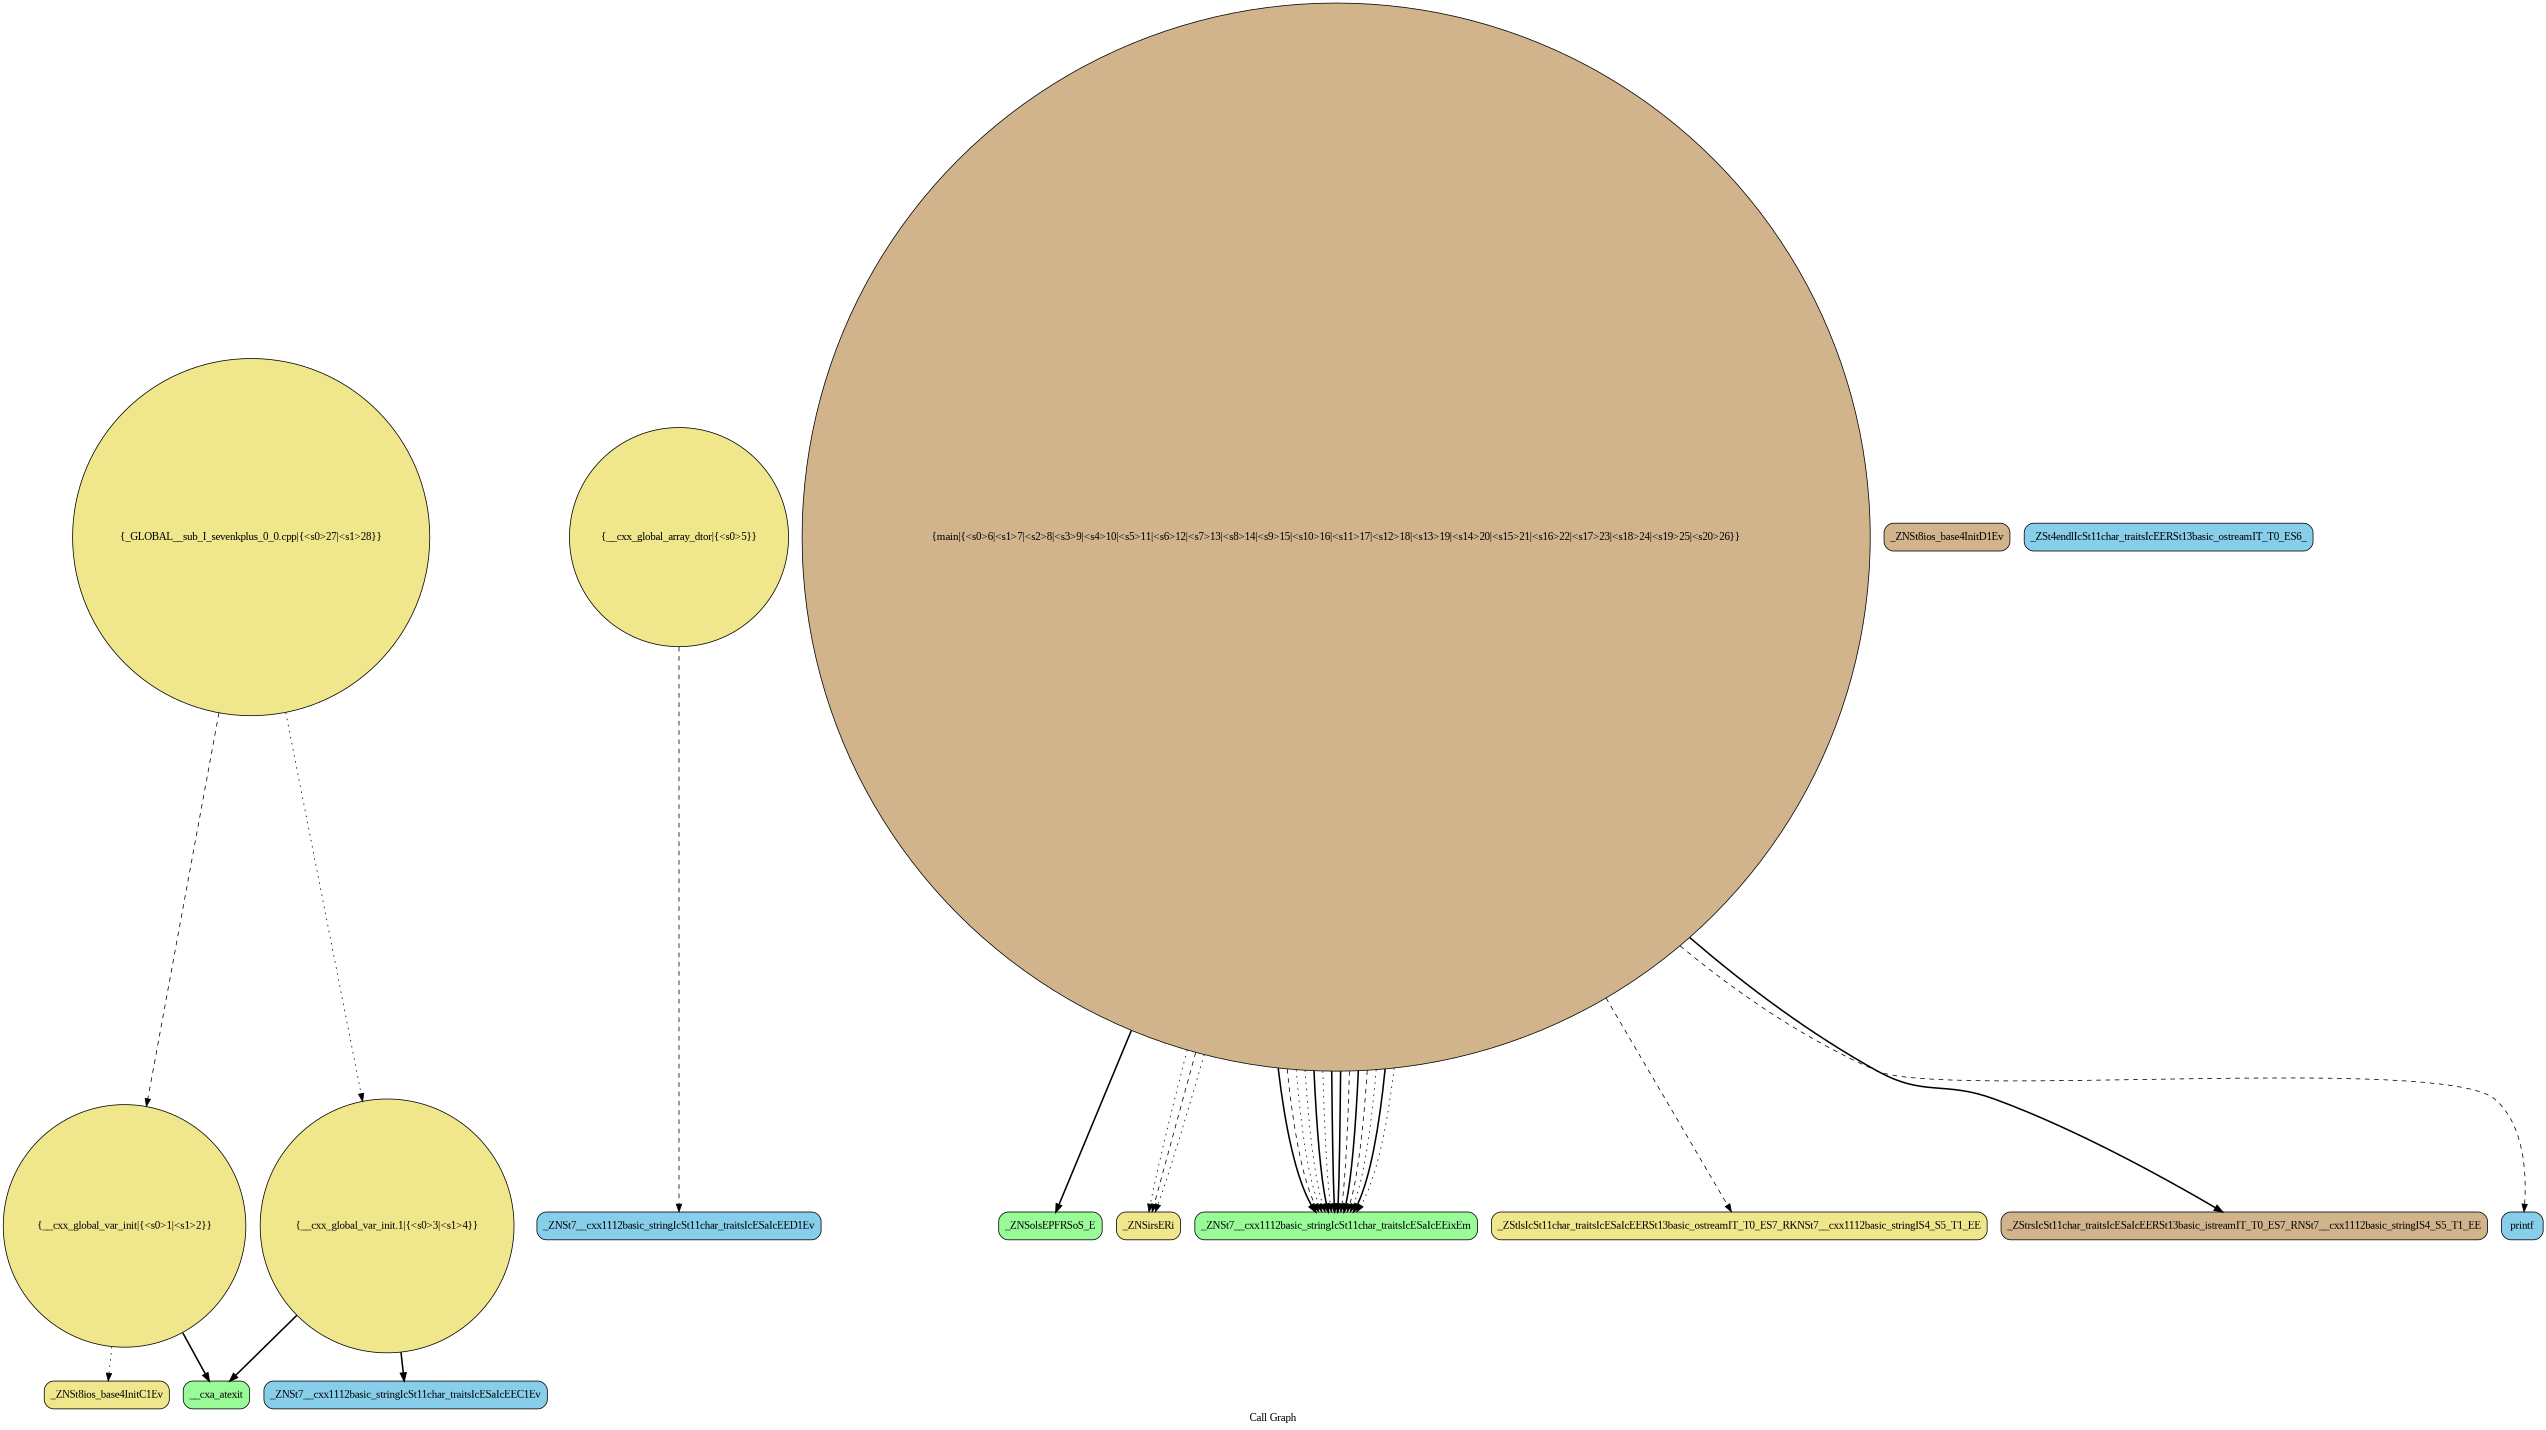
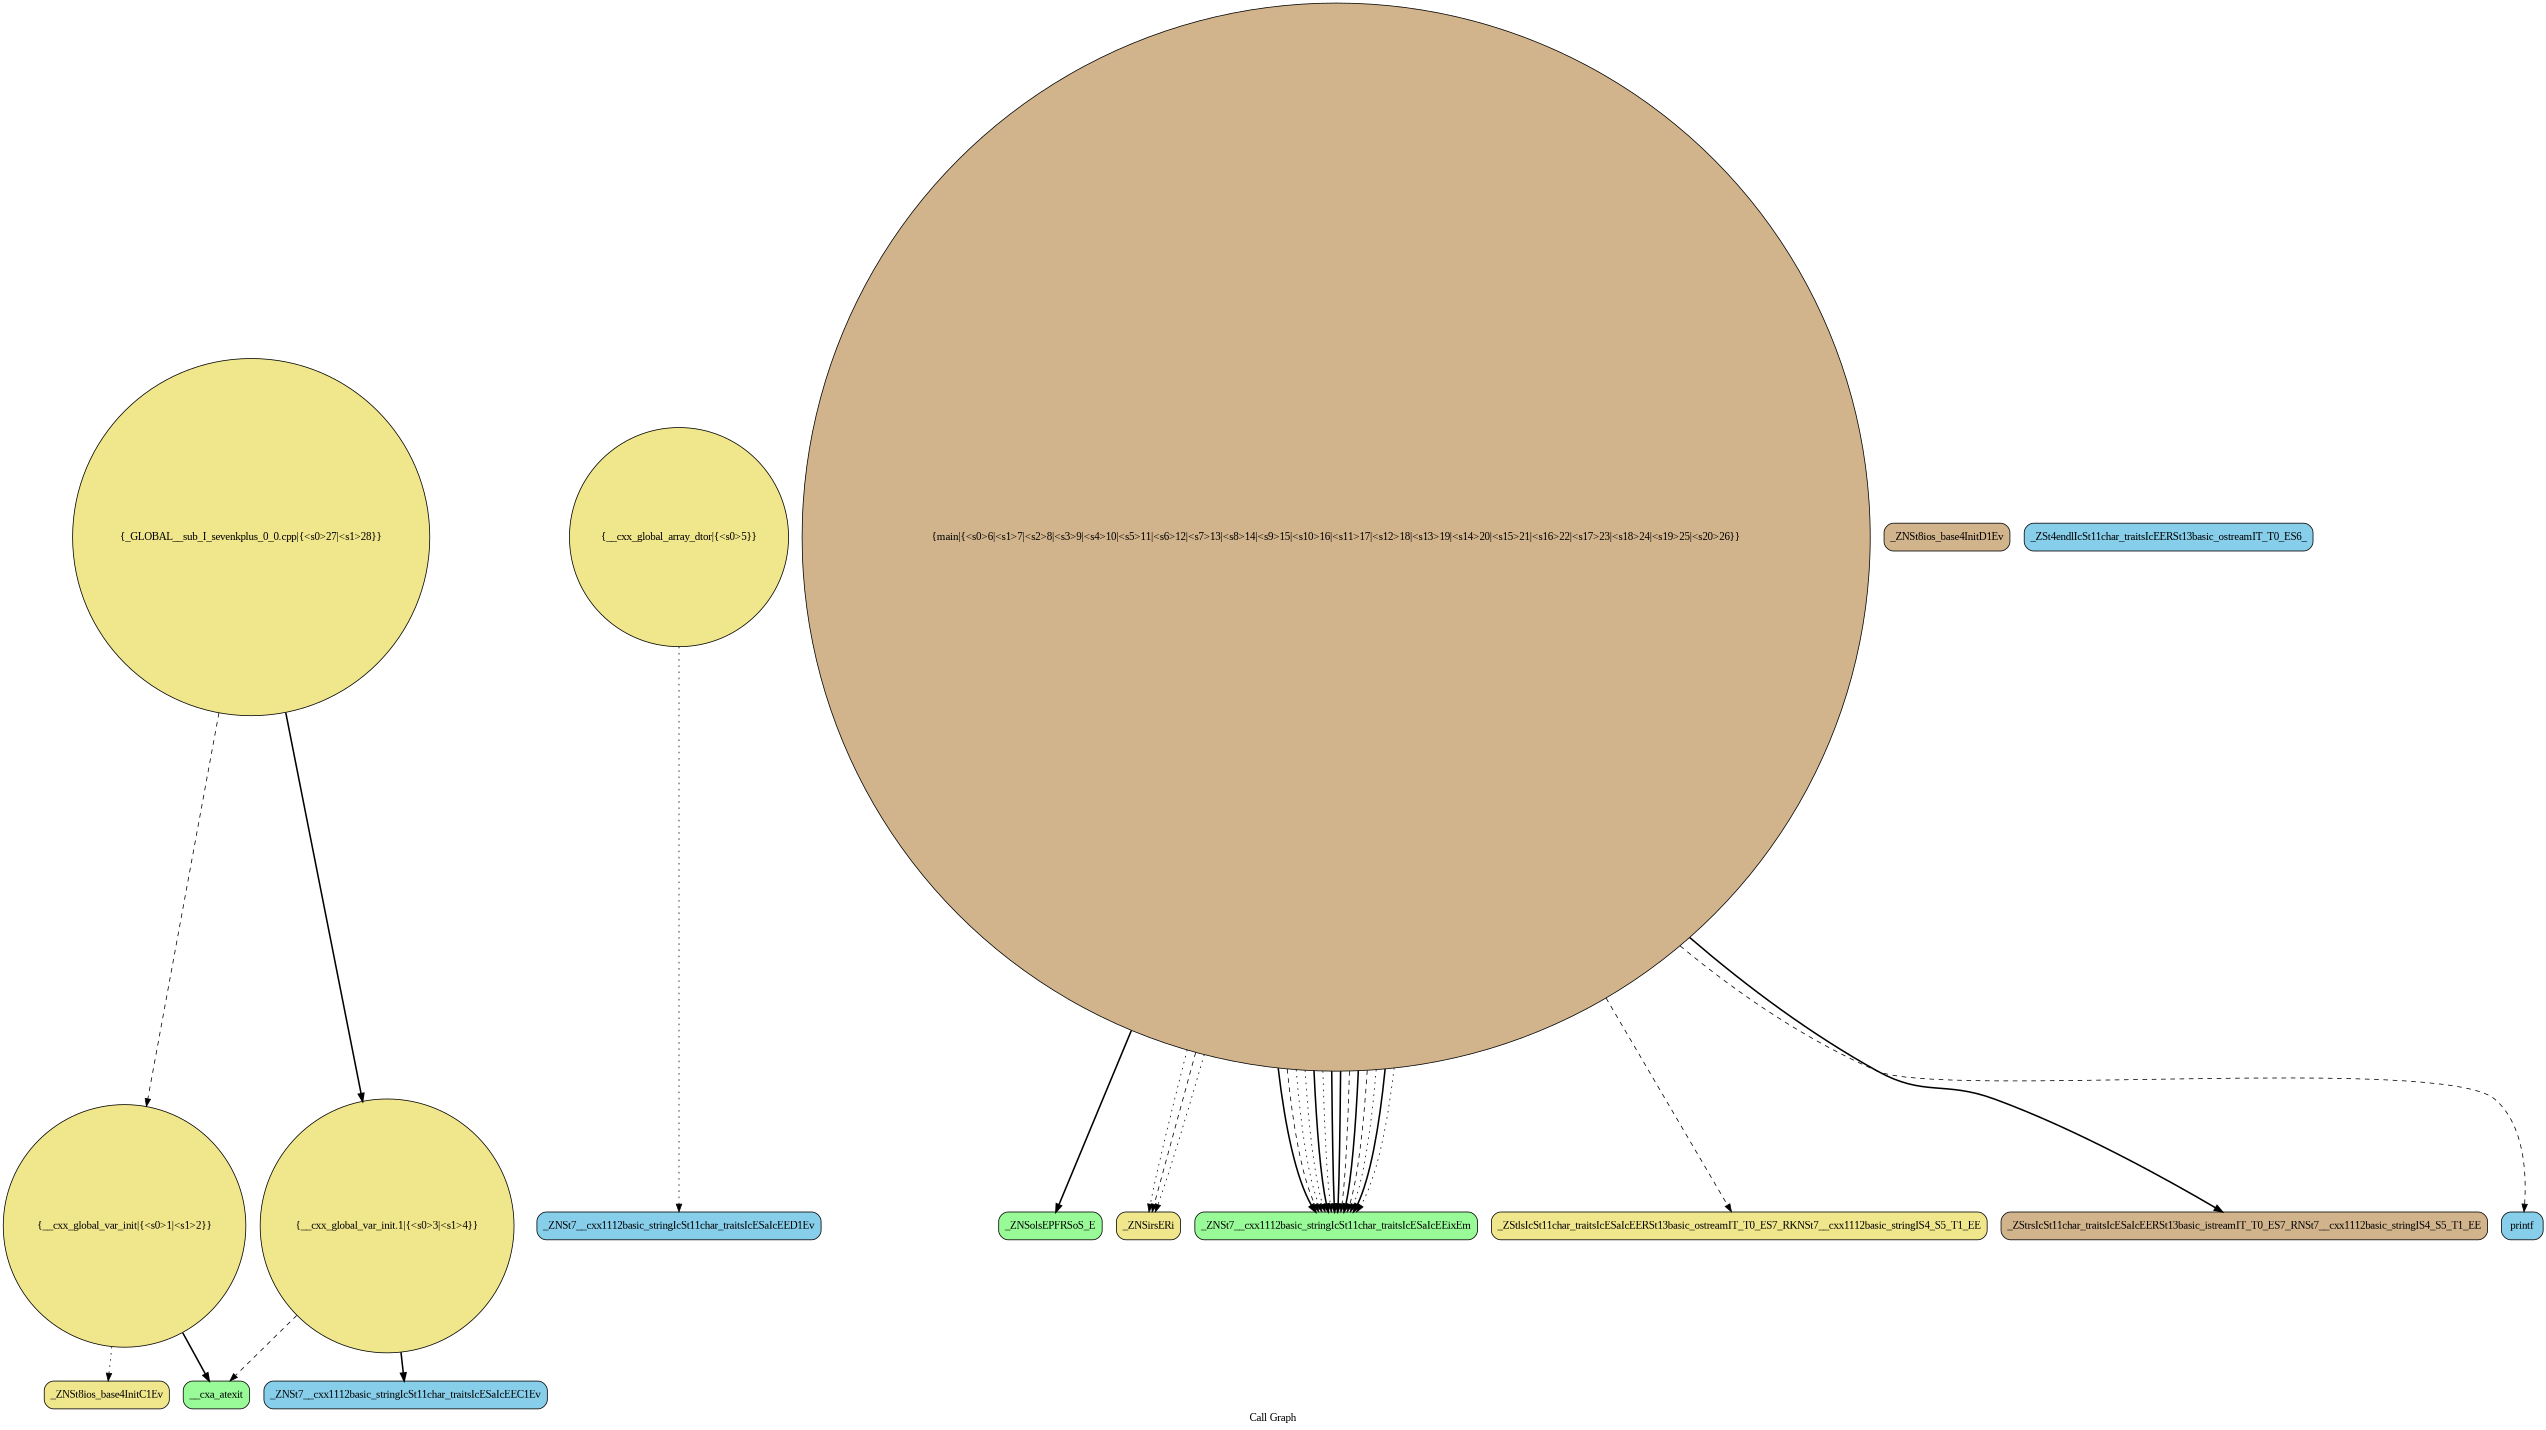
(323, 903) -> (323, 903)
(679, 925) -> (679, 925)
(266, 1345) -> (266, 1345)
